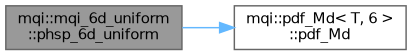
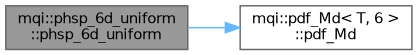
(94, 28) -> (97, 28)
